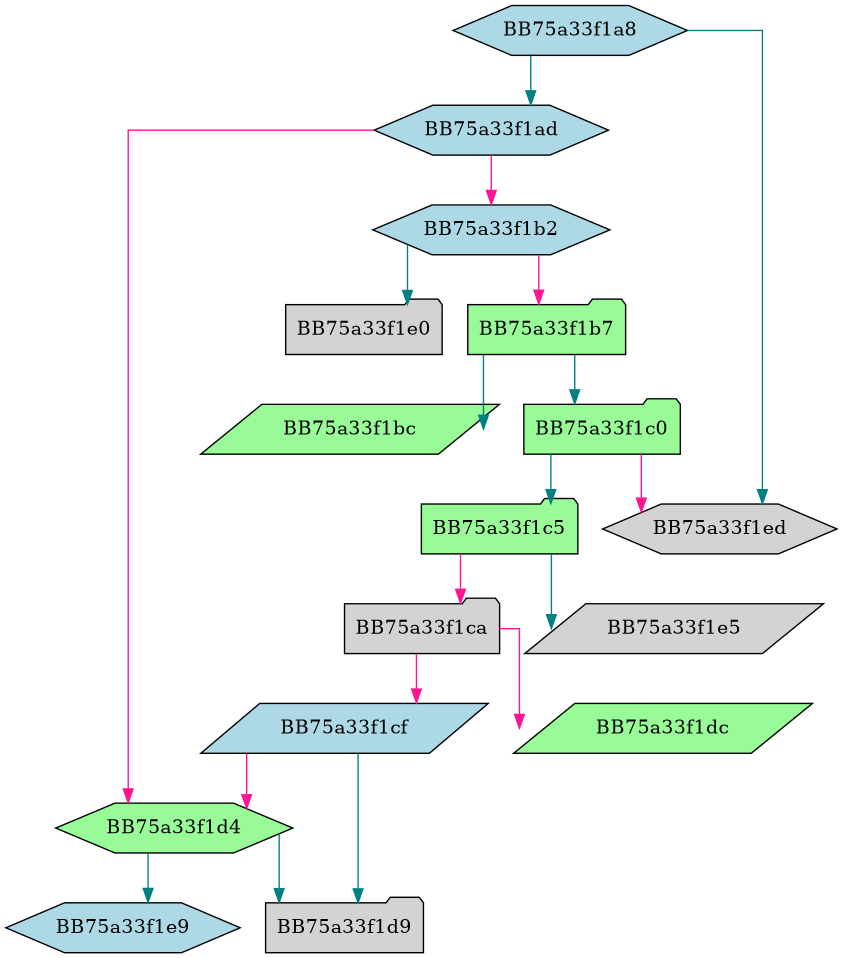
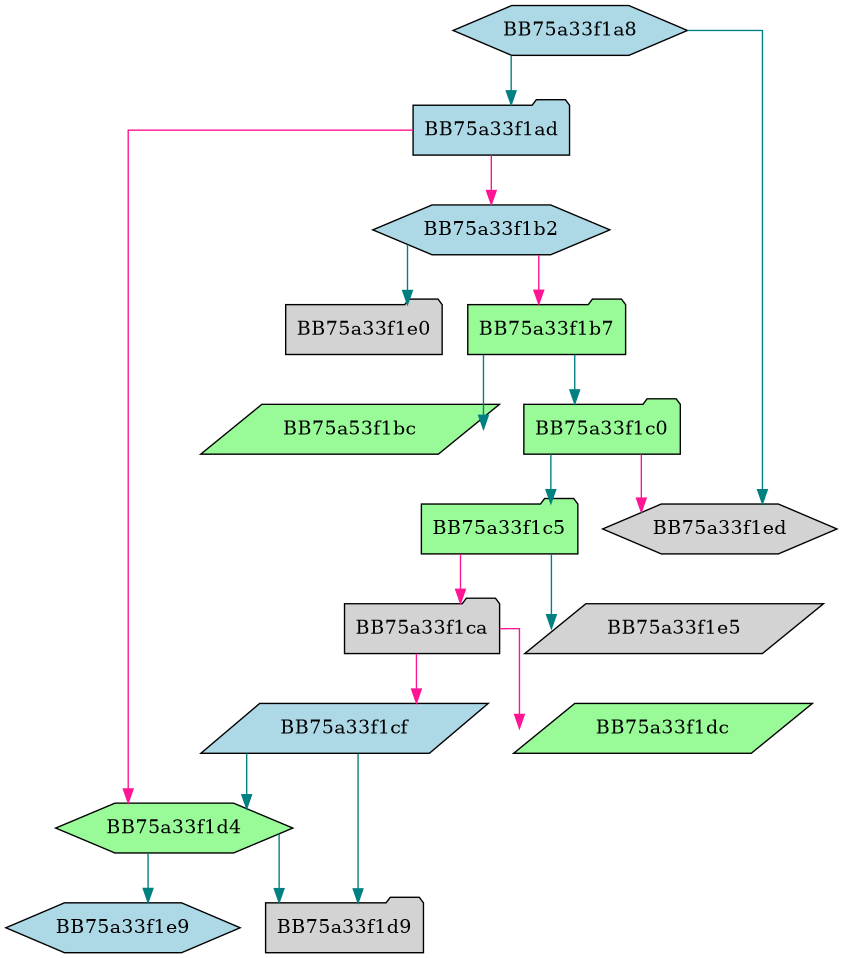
(491, 130) -> (491, 130)
(350, 429) -> (350, 429)
(247, 774) -> (247, 774)
